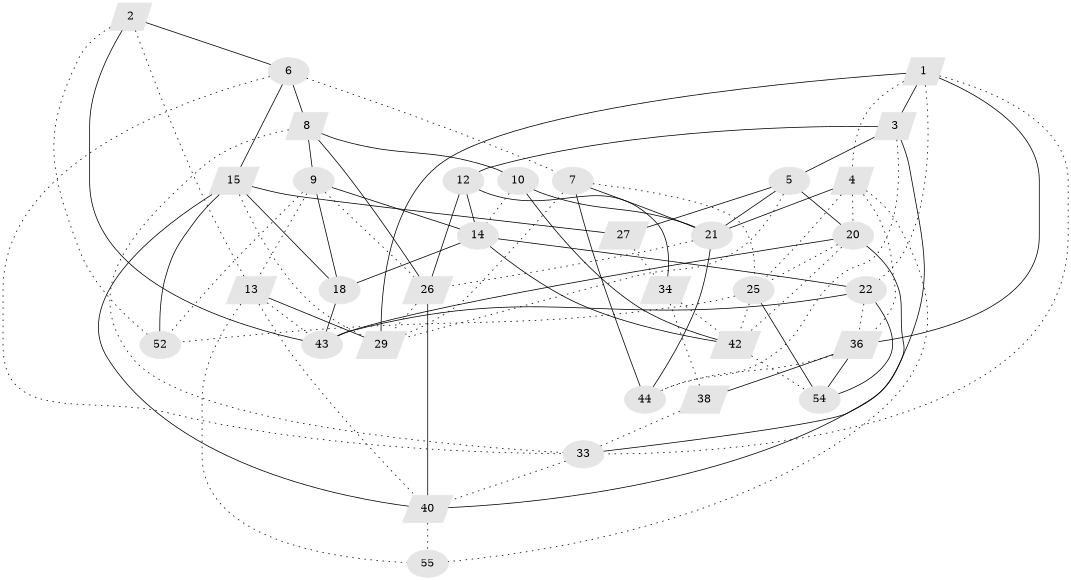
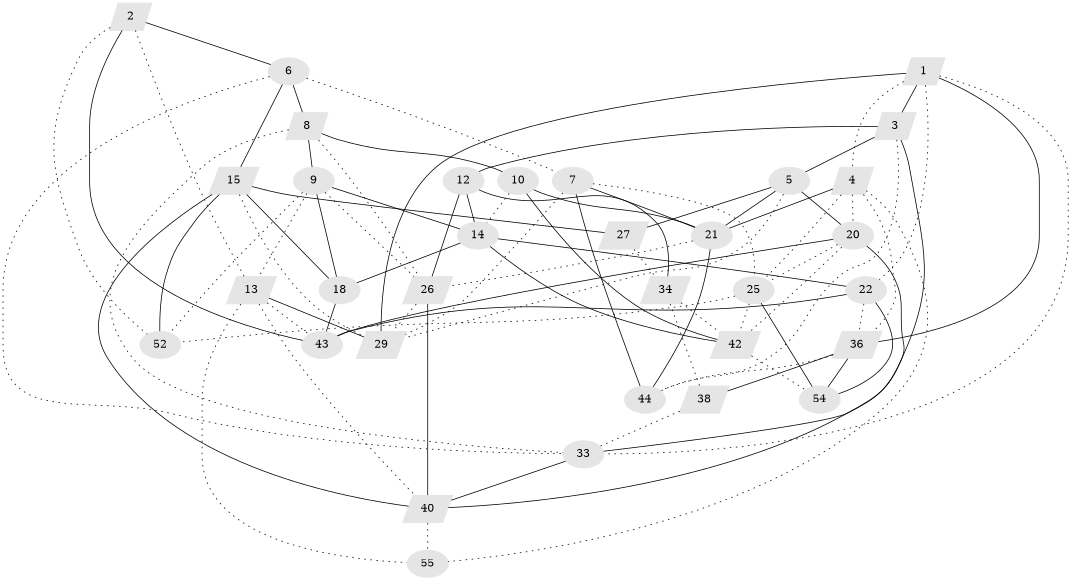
(376, 214) -> (376, 214)
(508, 481) -> (508, 481)
